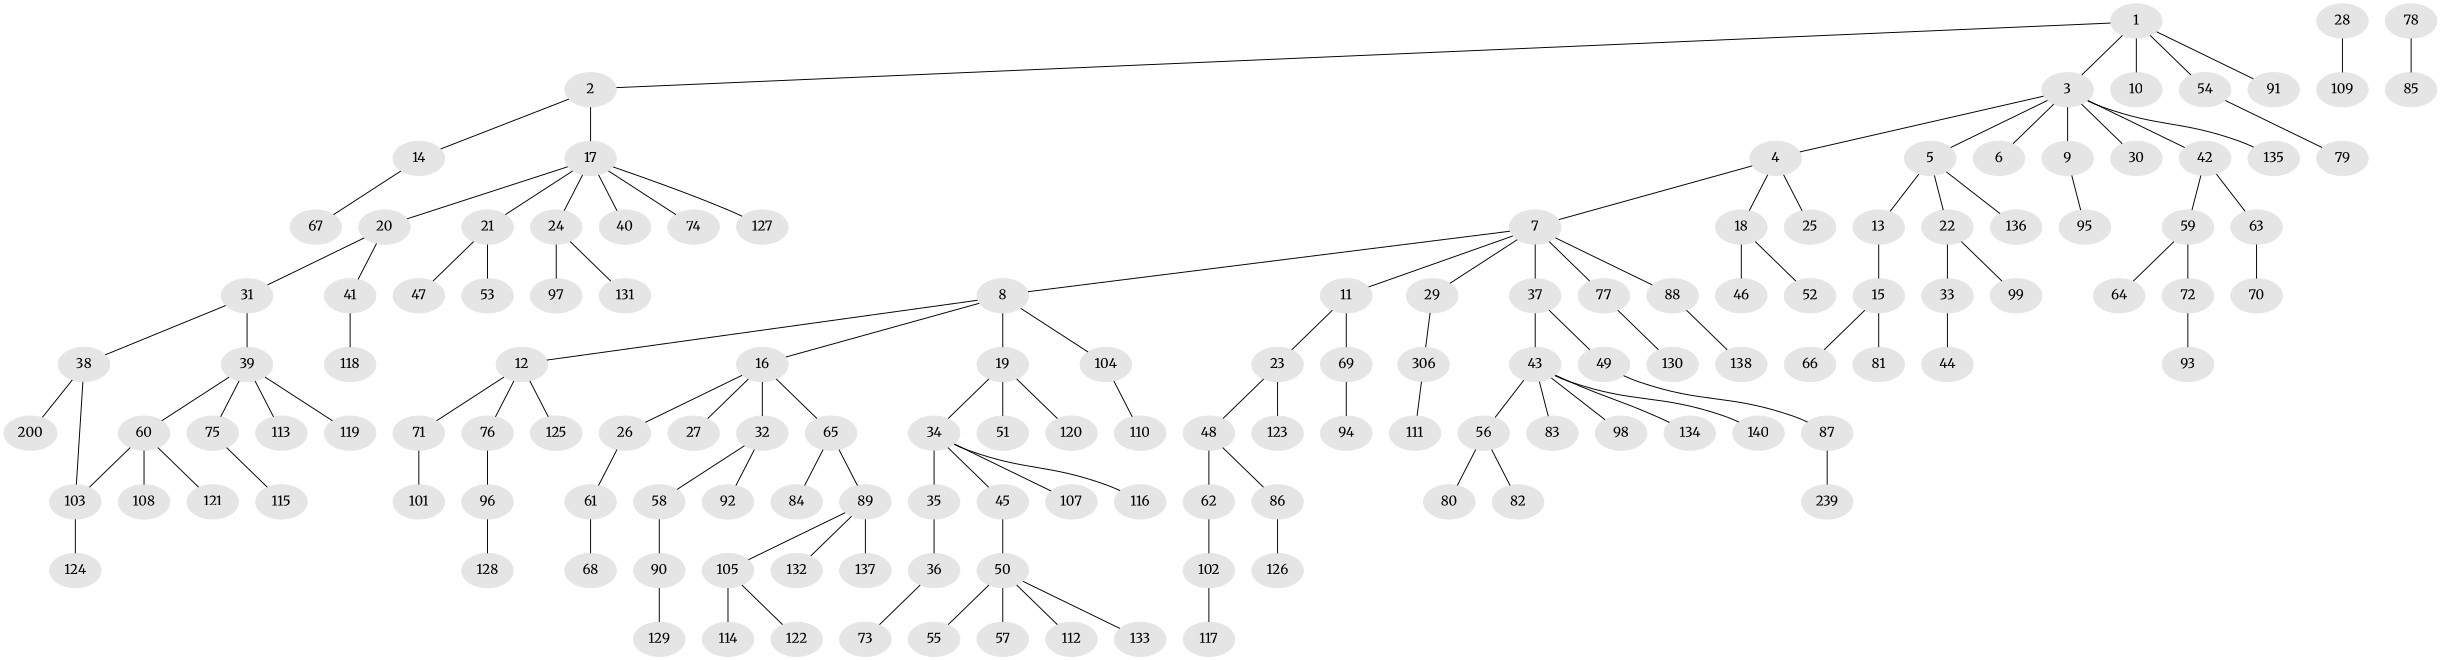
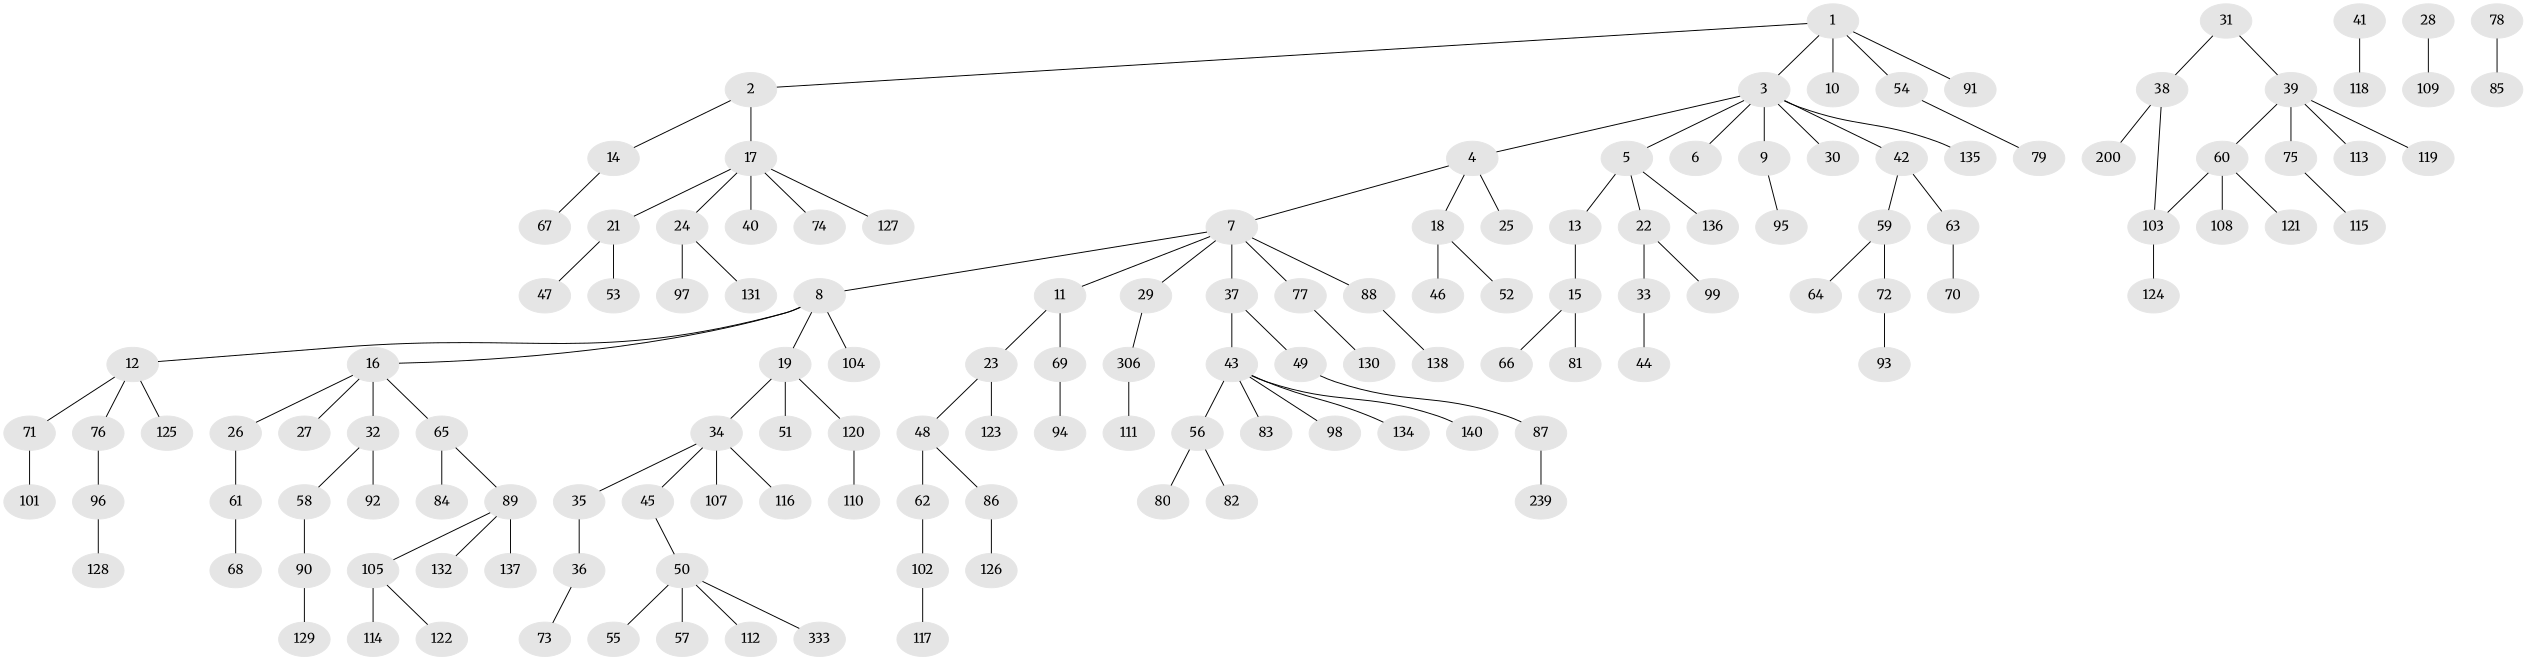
(384, 227) -> none
(1123, 399) -> (854, 468)
(1140, 639) -> (820, 639)
